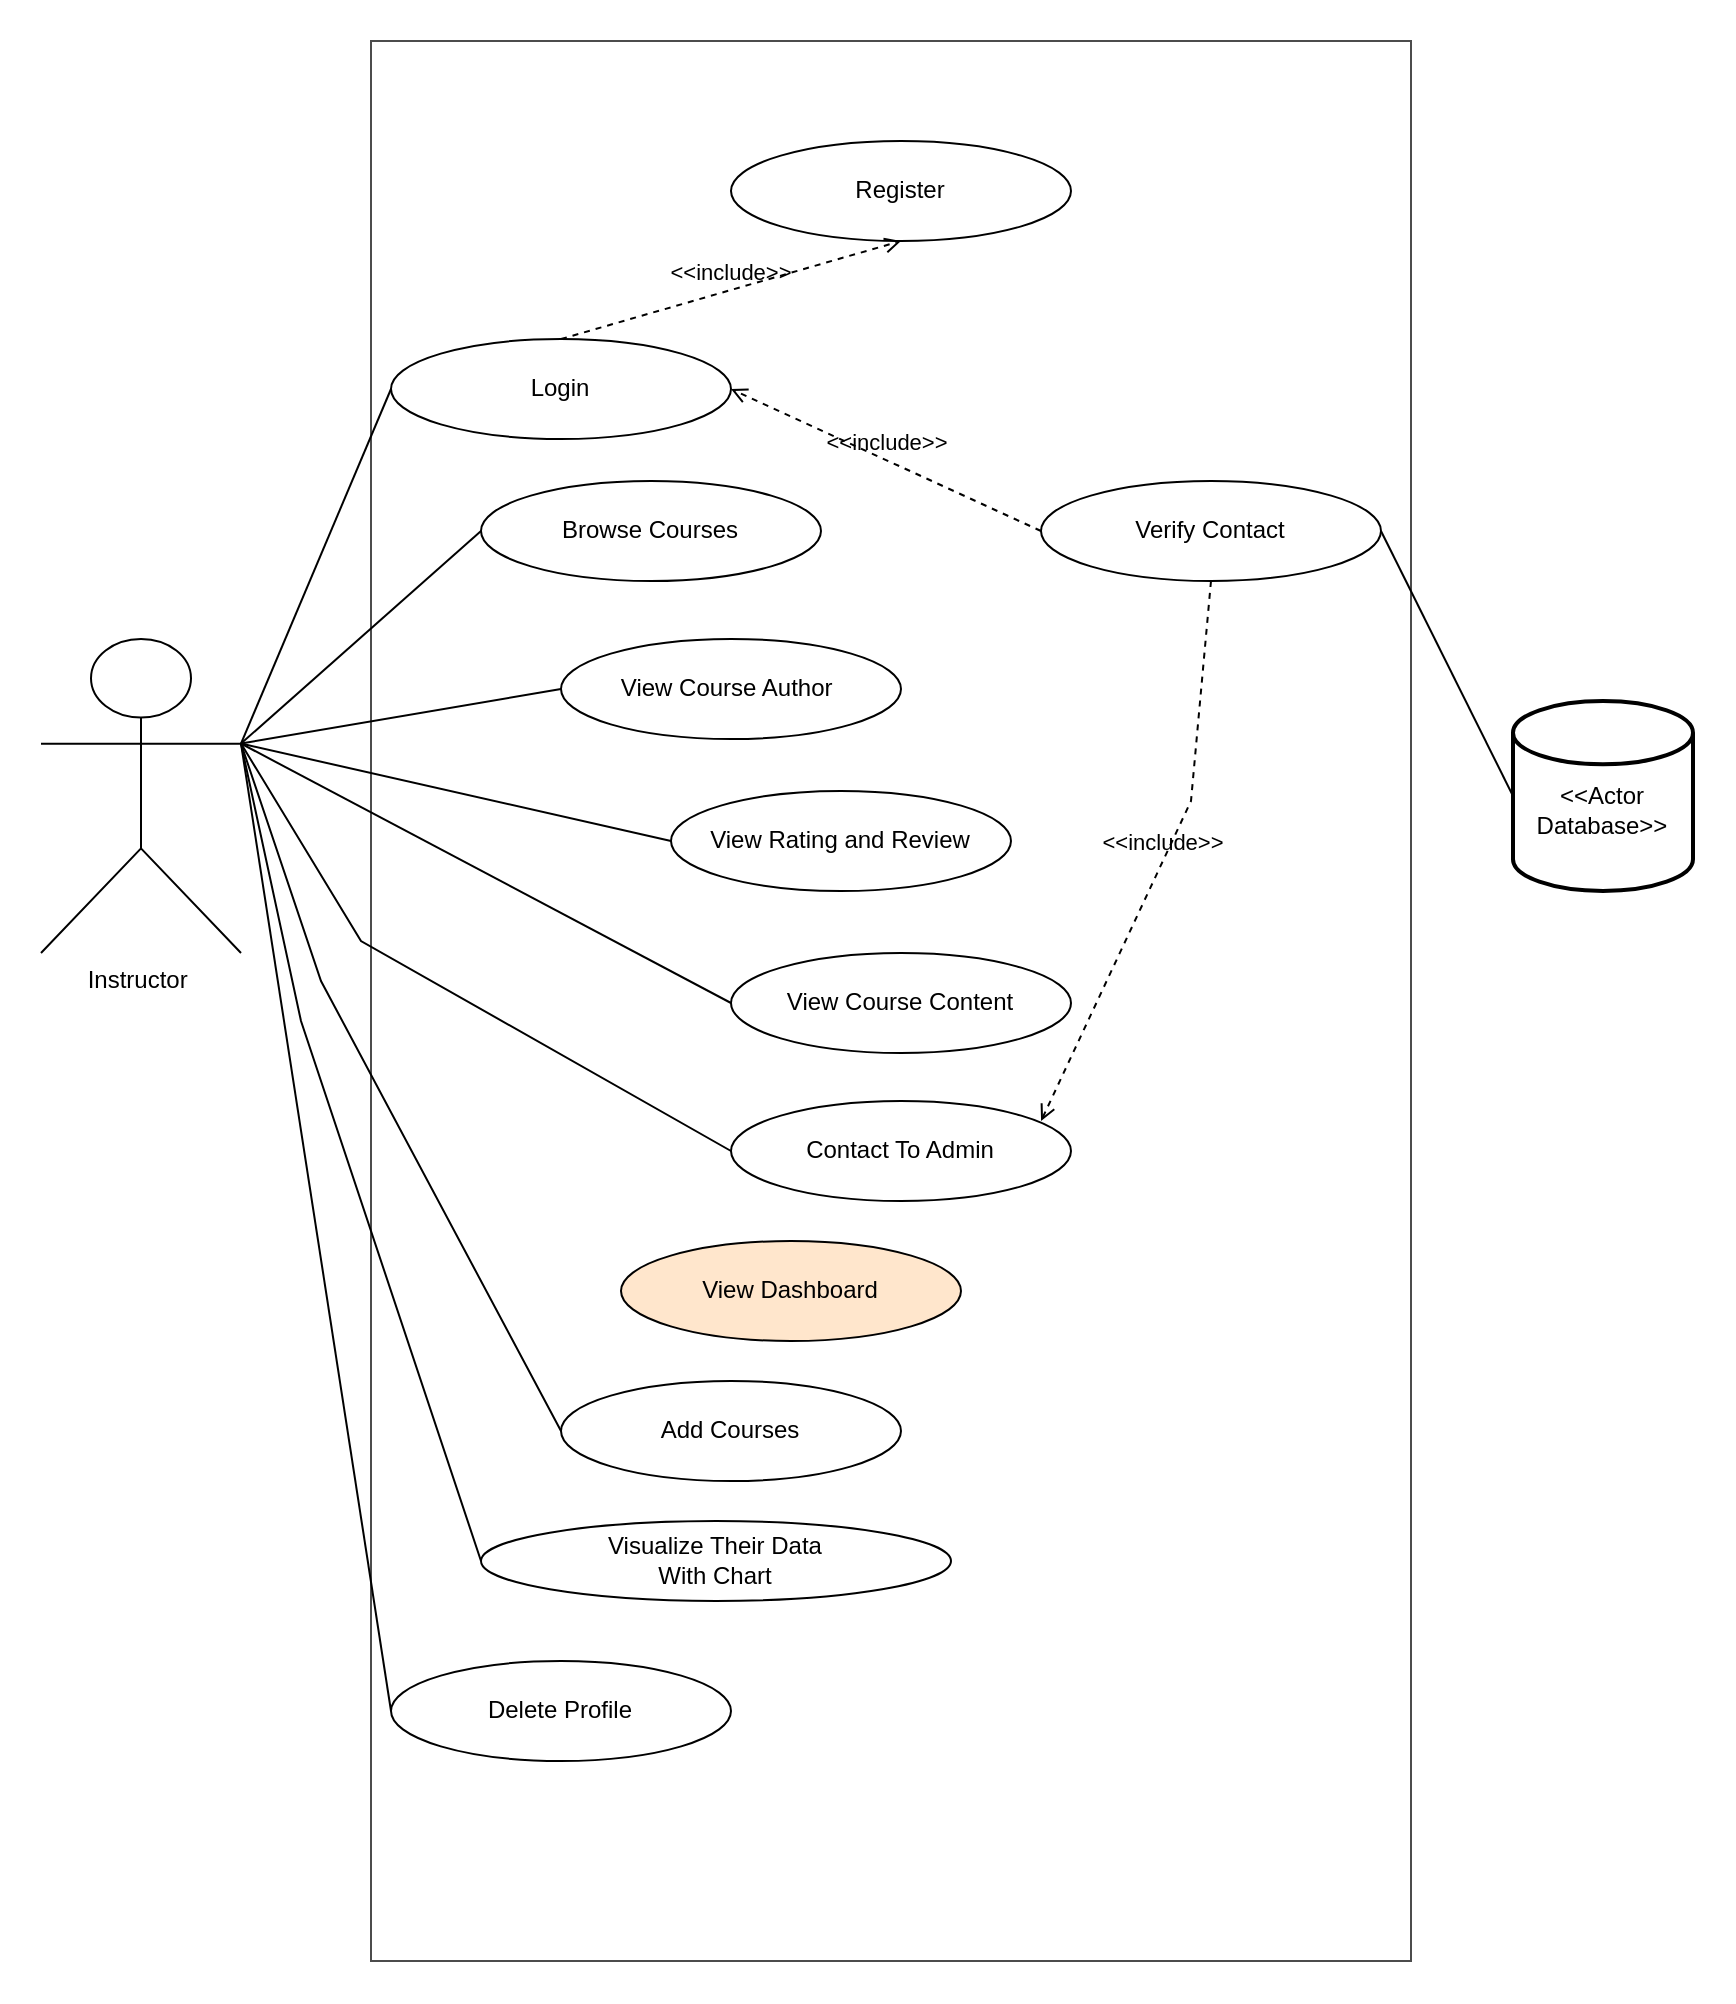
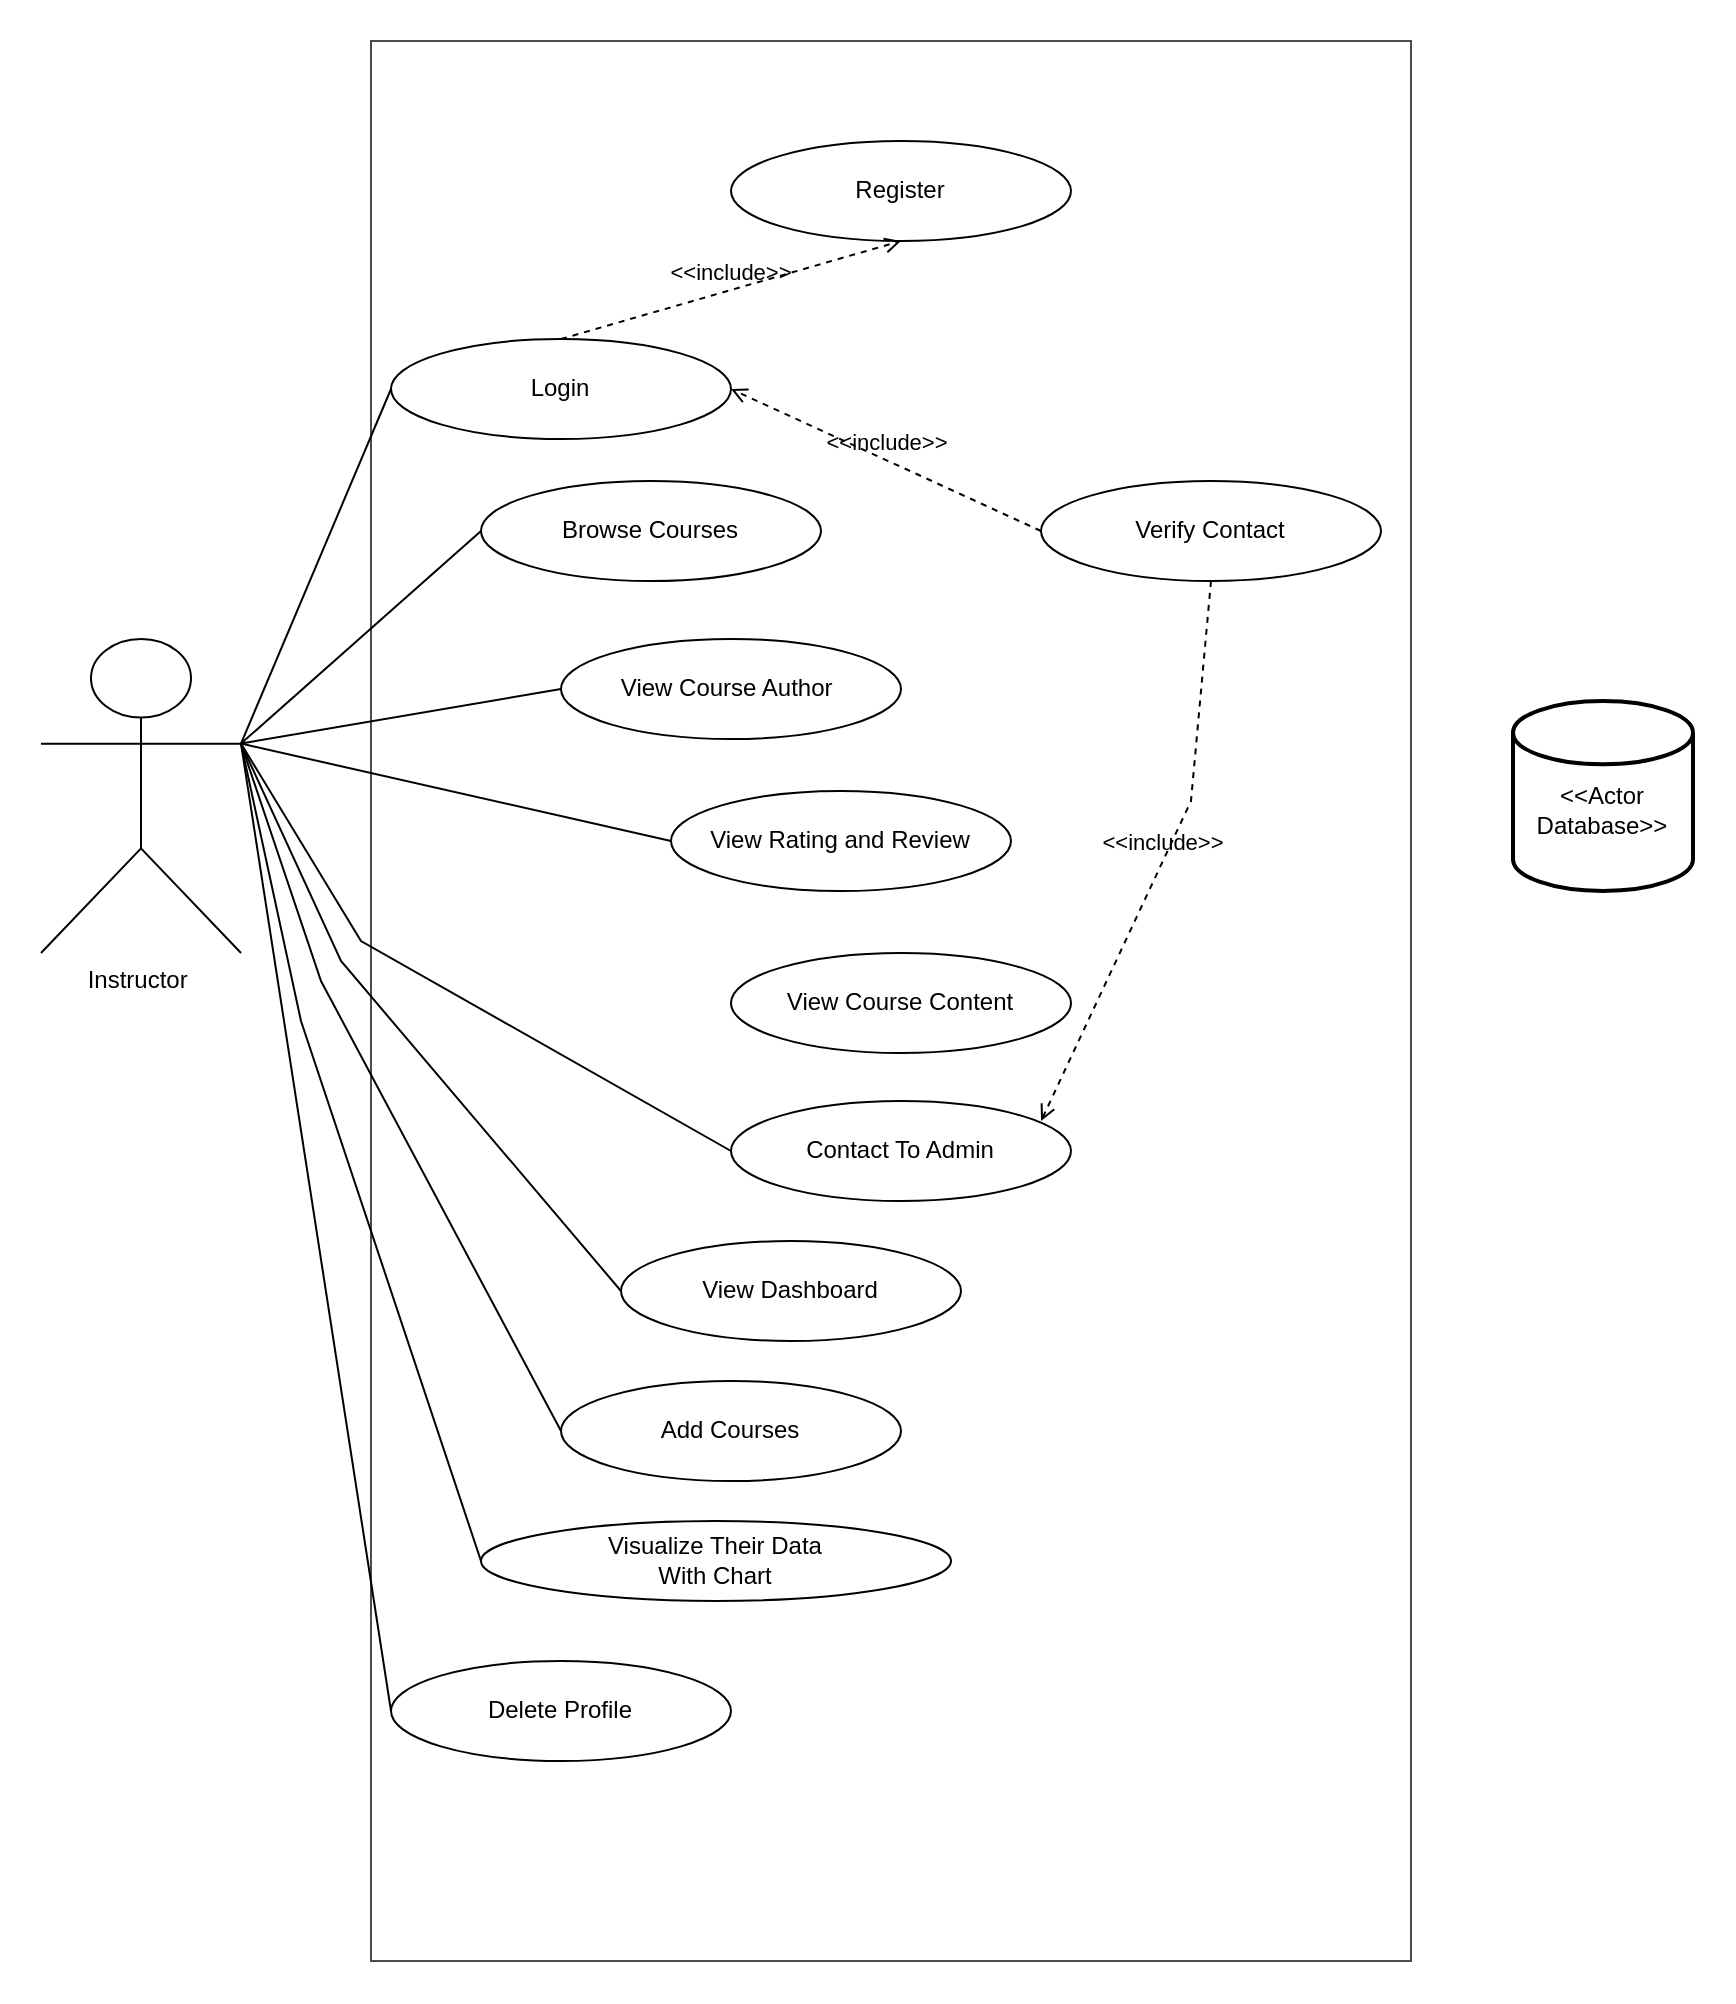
(1447, 663) -> none
(490, 875) -> none
none -> (415, 1048)
(791, 1291) -> (791, 1291)
